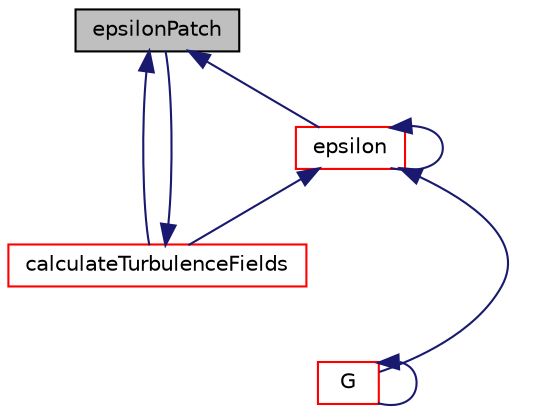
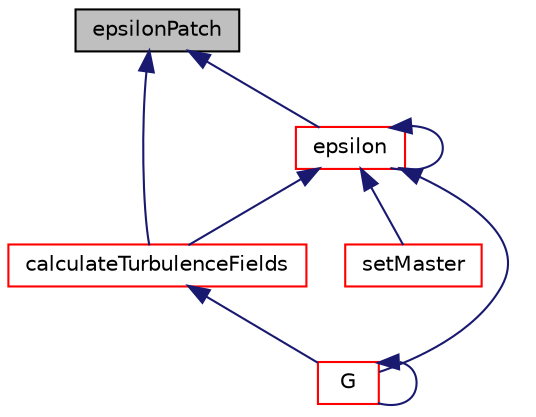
(171, 137) -> (262, 330)
none -> (413, 265)
